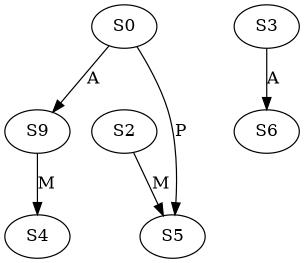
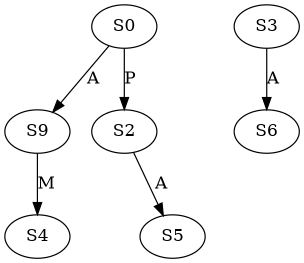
(171, 121) -> (124, 73)
(161, 184) -> (161, 184)
